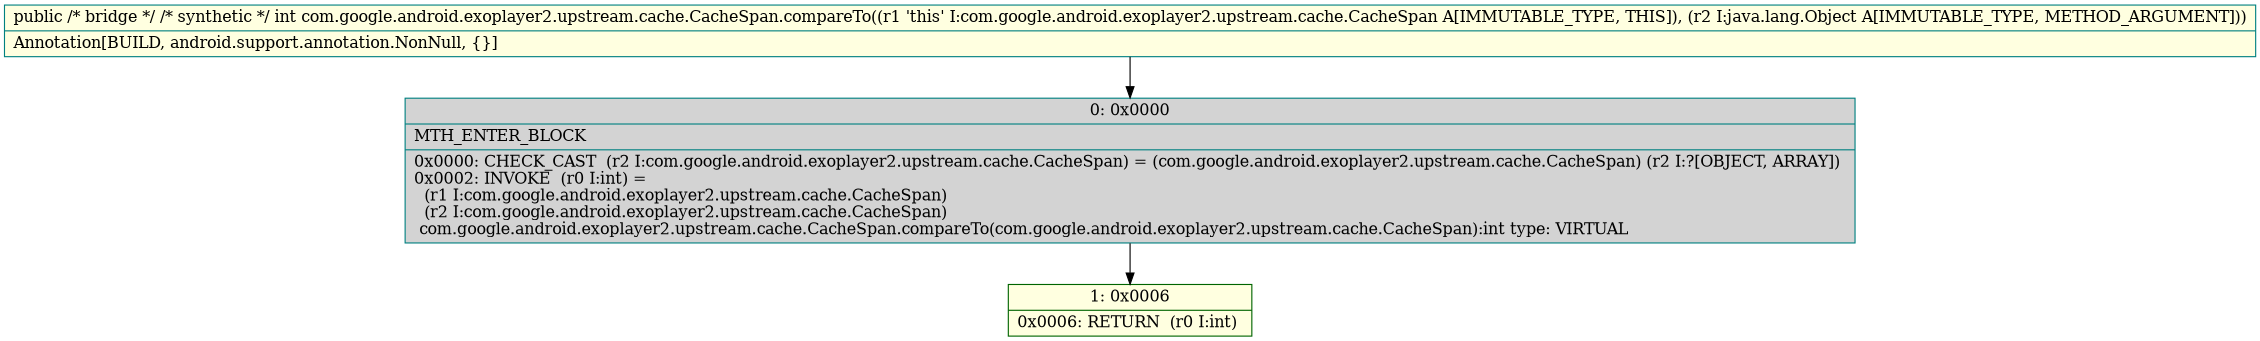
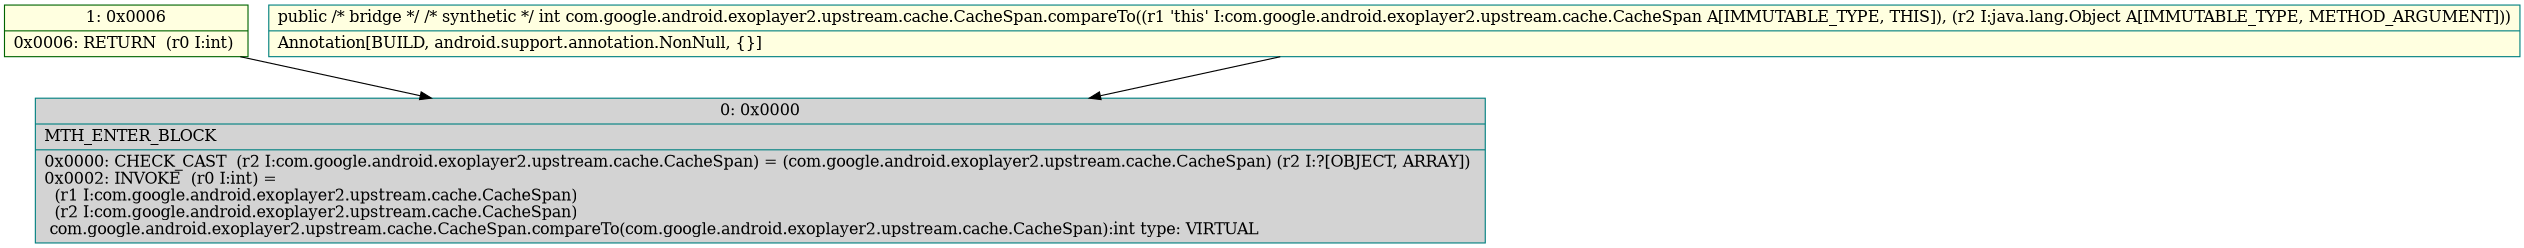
(1130, 258) -> (330, 76)
